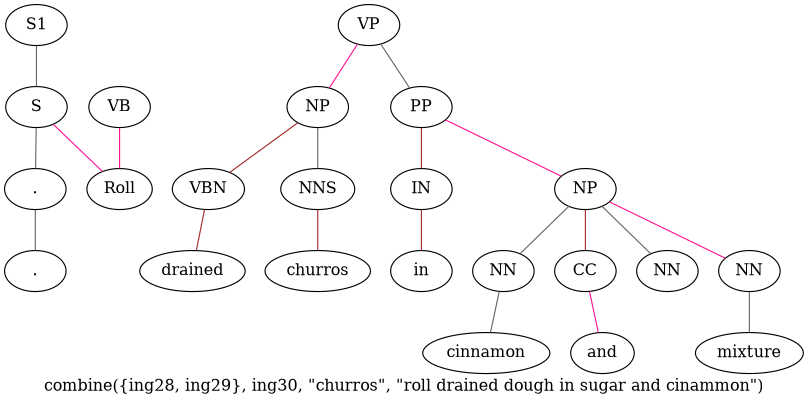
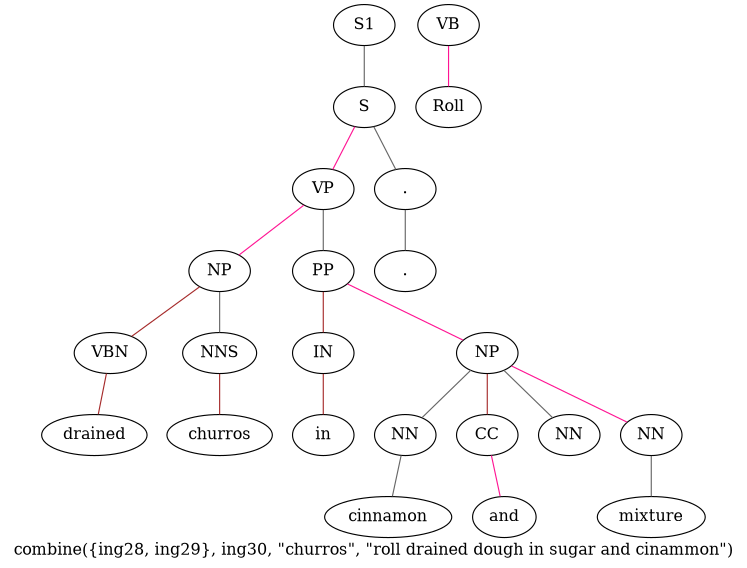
(78, 148) -> (344, 148)
